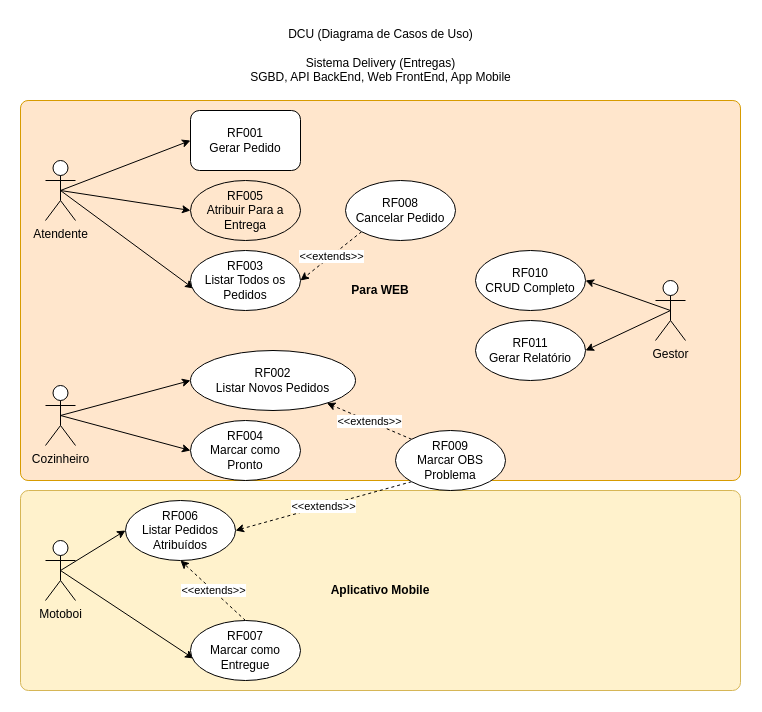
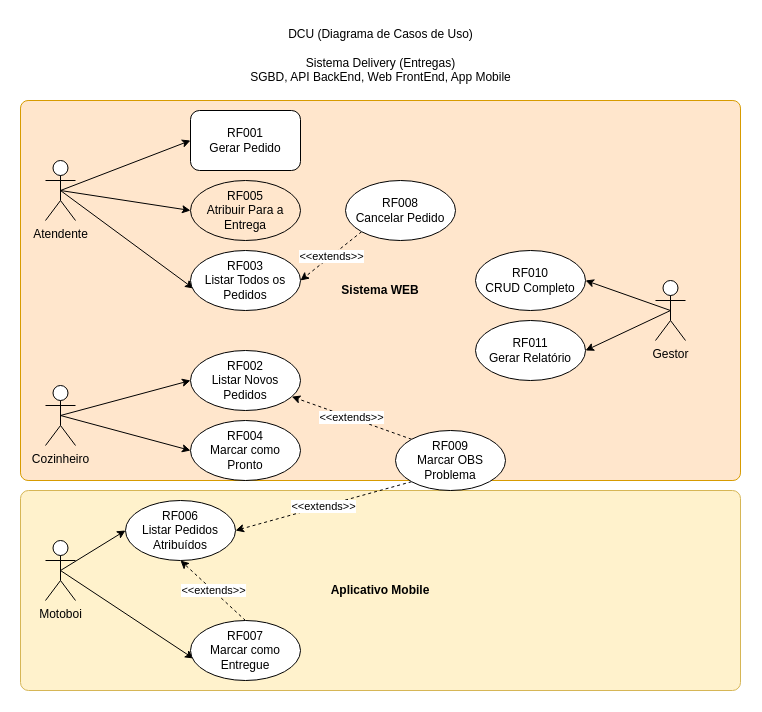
(381, 291) -> (381, 291)
(273, 381) -> (246, 381)
